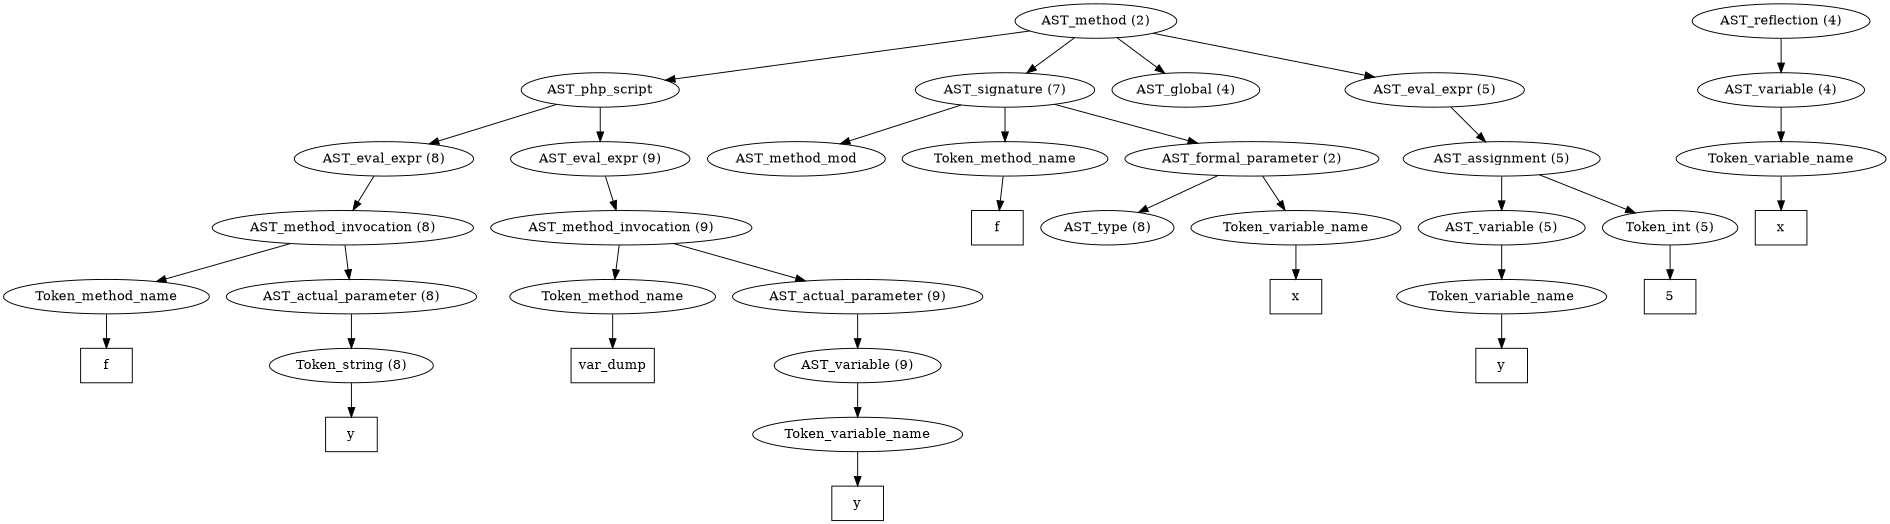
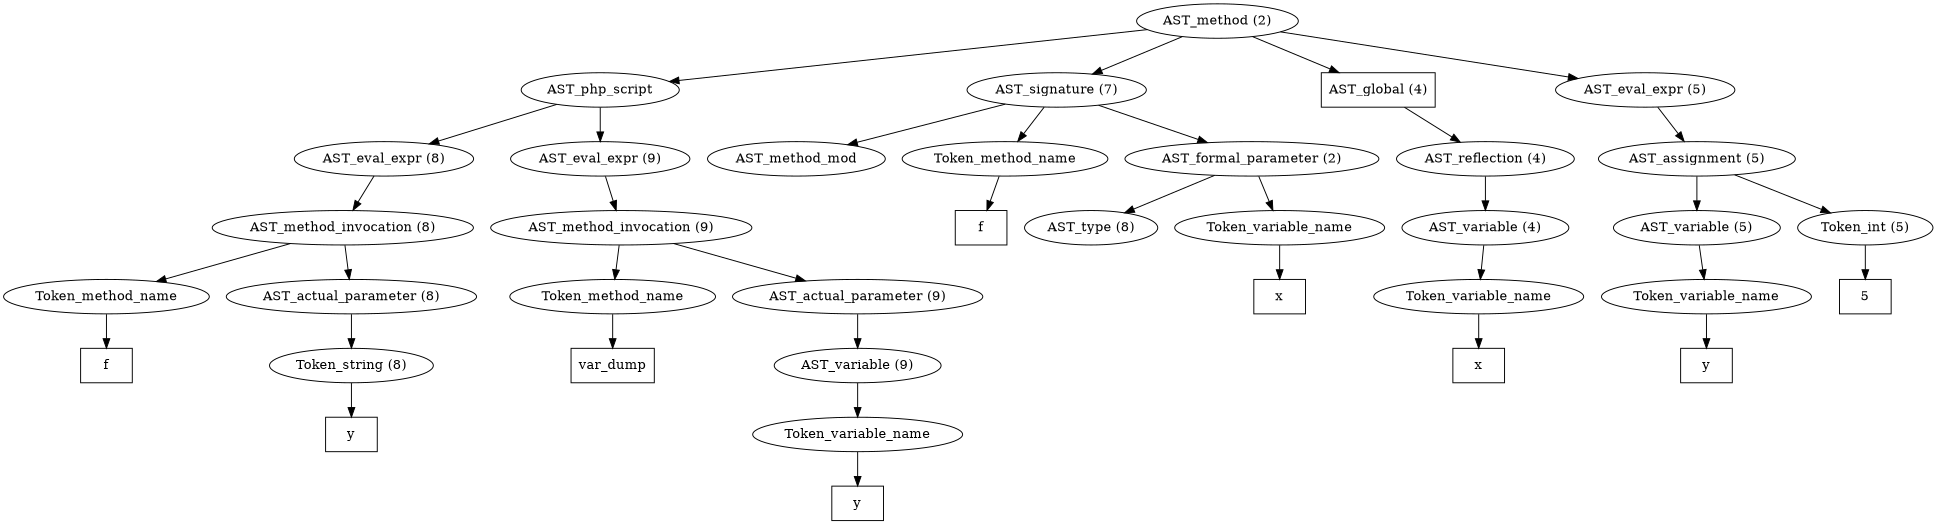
(1186, 90) -> (1378, 90)
none -> (1428, 122)
